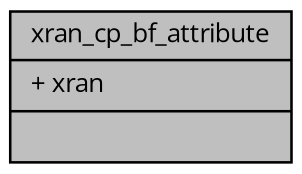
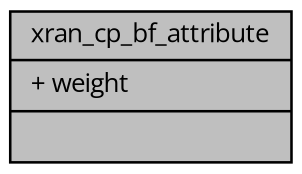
(68, 84) -> (81, 84)
